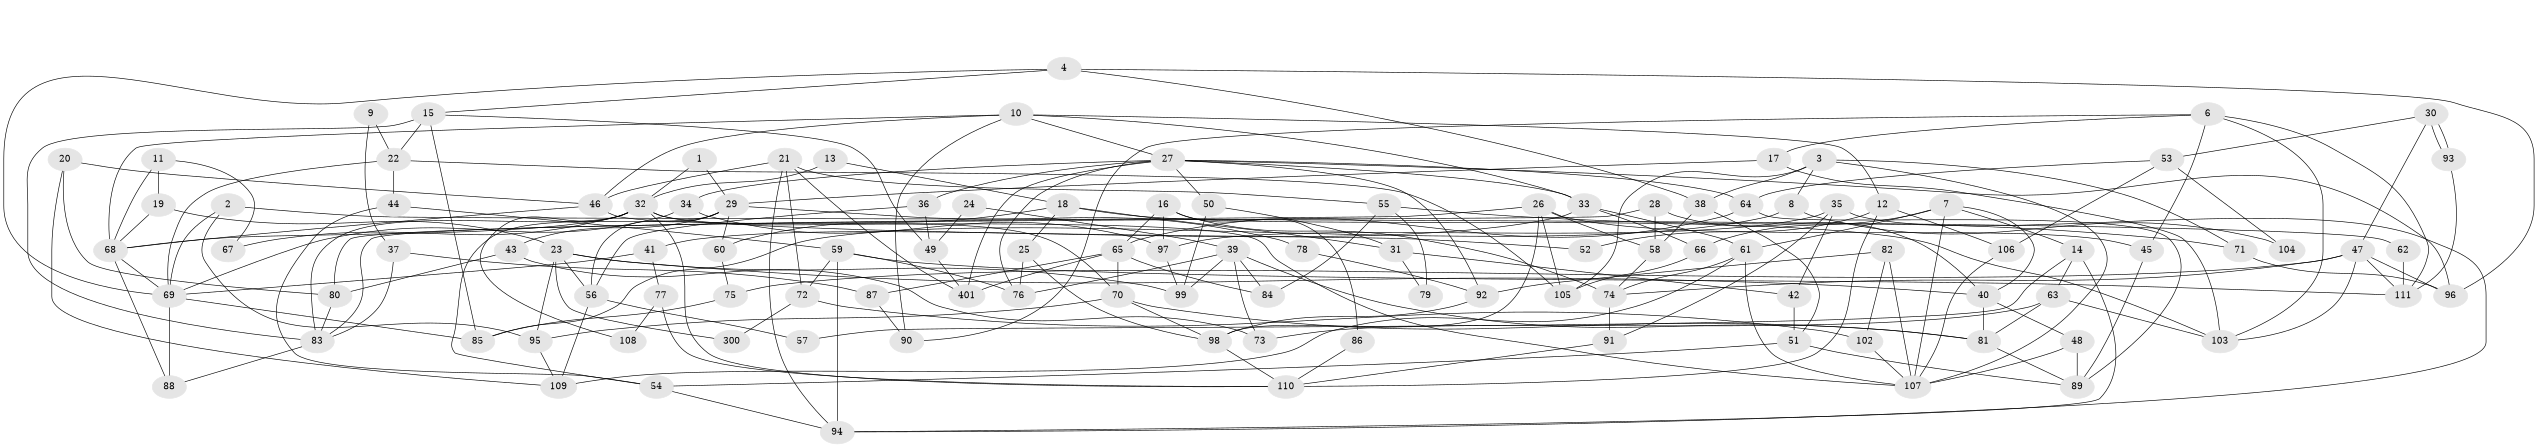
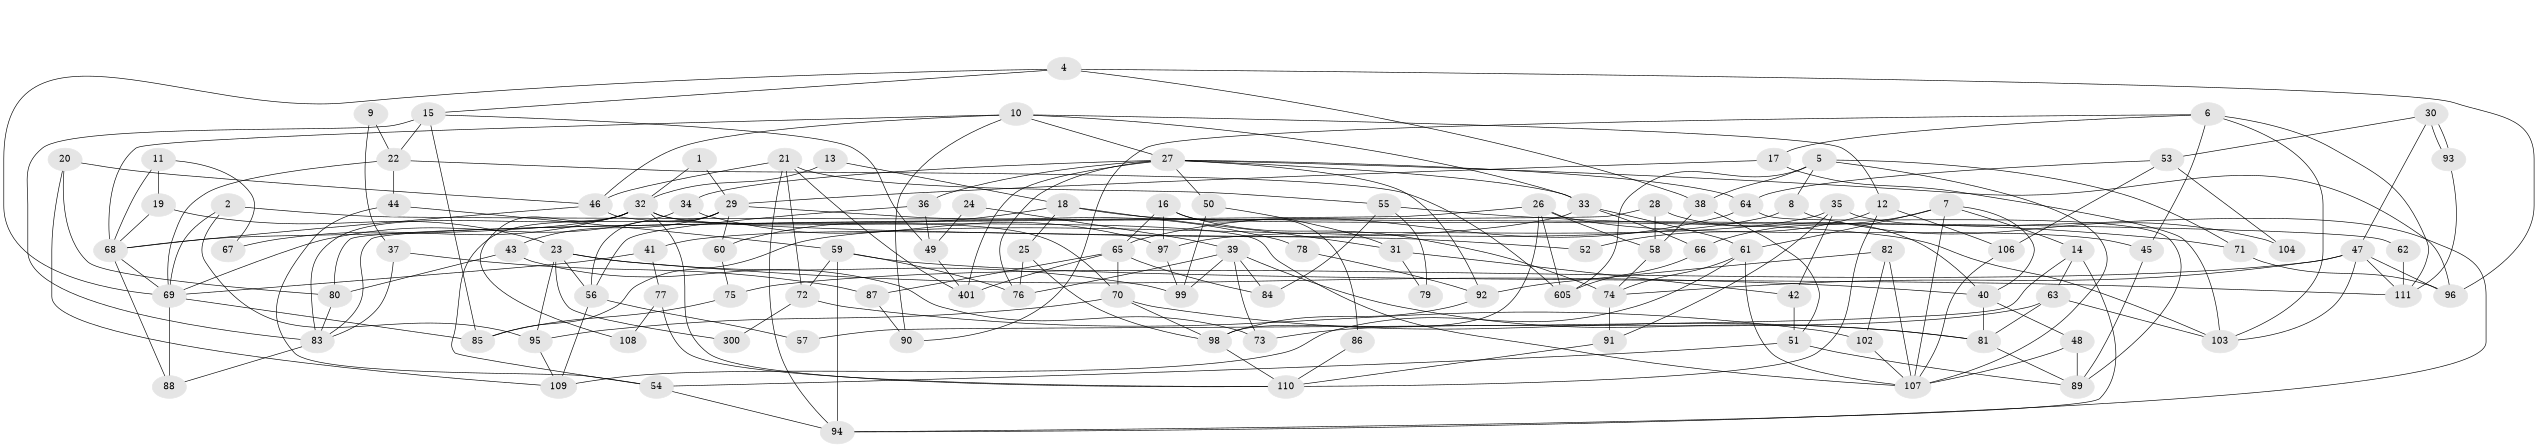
(1819, 160) -> (1819, 160)
(1563, 296) -> (1563, 296)
